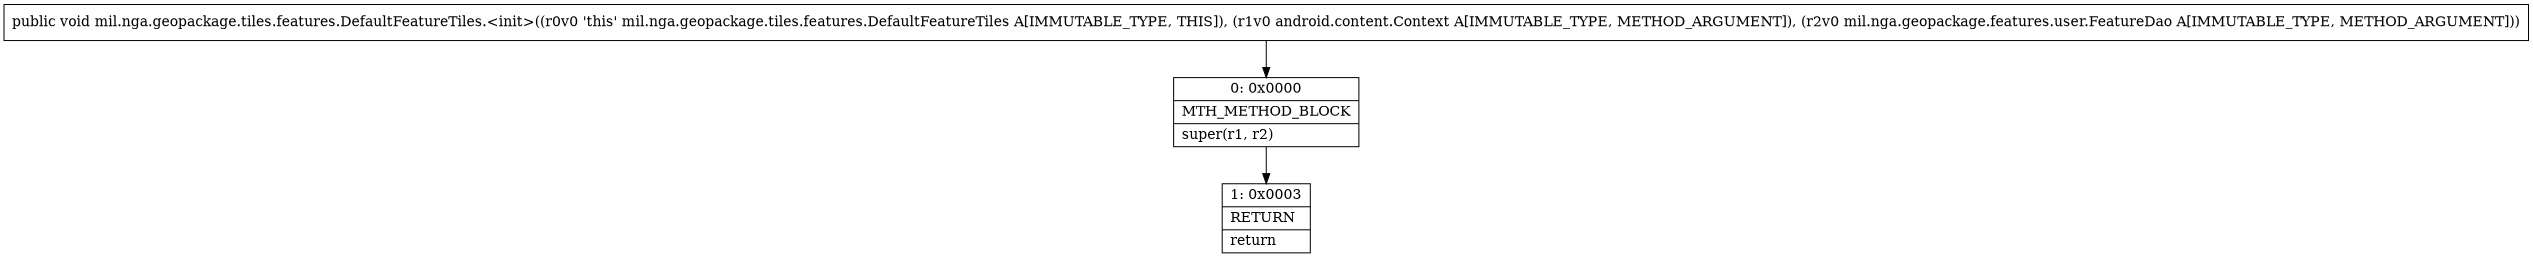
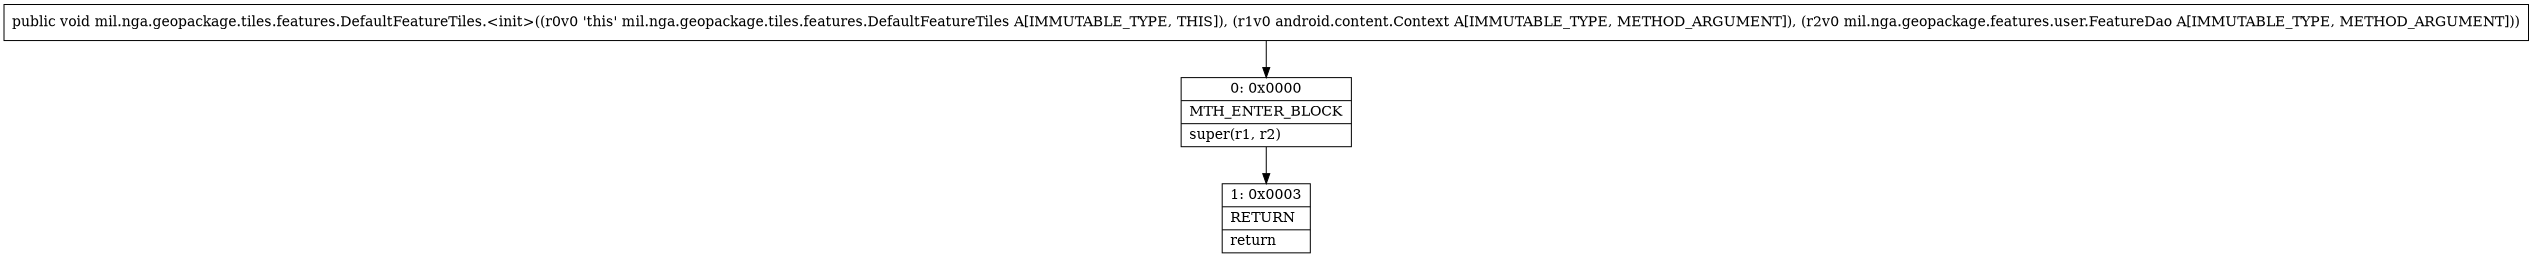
(1266, 112) -> (1266, 112)
